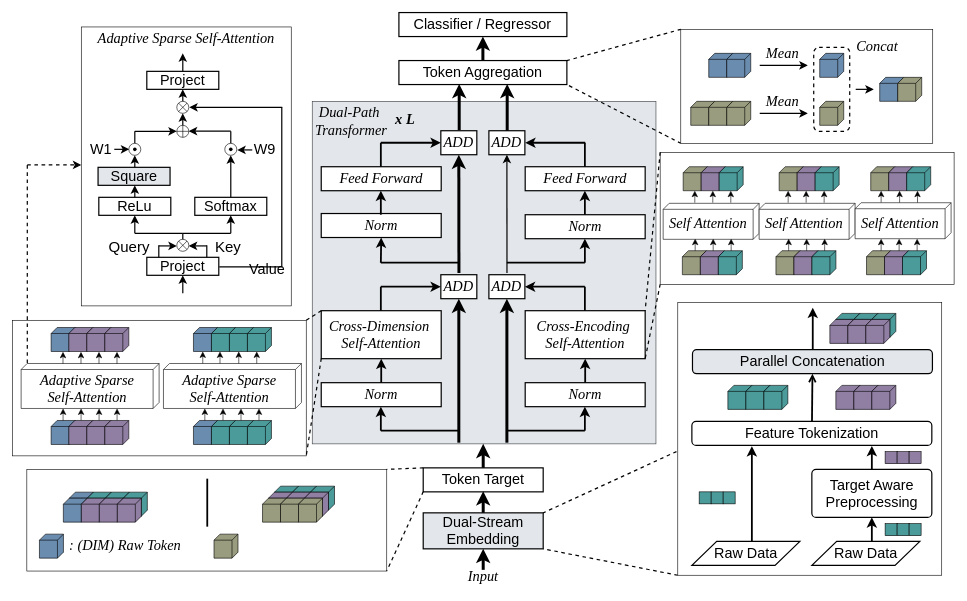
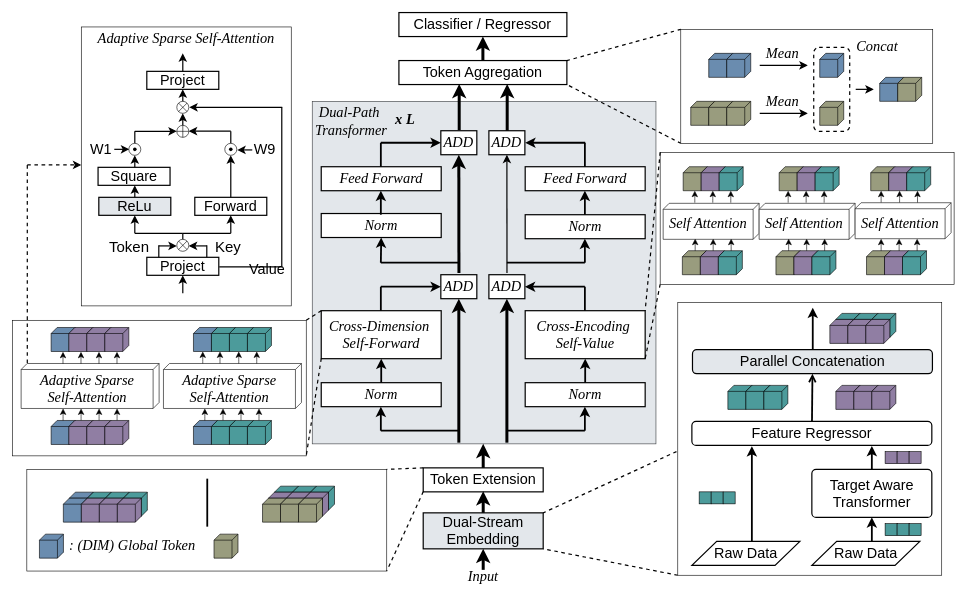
(134, 176) -> (134, 176)
(135, 206) -> (135, 206)
(231, 206) -> (231, 206)
(129, 246) -> (129, 246)
(381, 335) -> (381, 335)
(585, 335) -> (585, 335)
(812, 434) -> (812, 434)
(483, 480) -> (483, 480)
(872, 494) -> (872, 494)
(100, 542) -> (104, 542)
